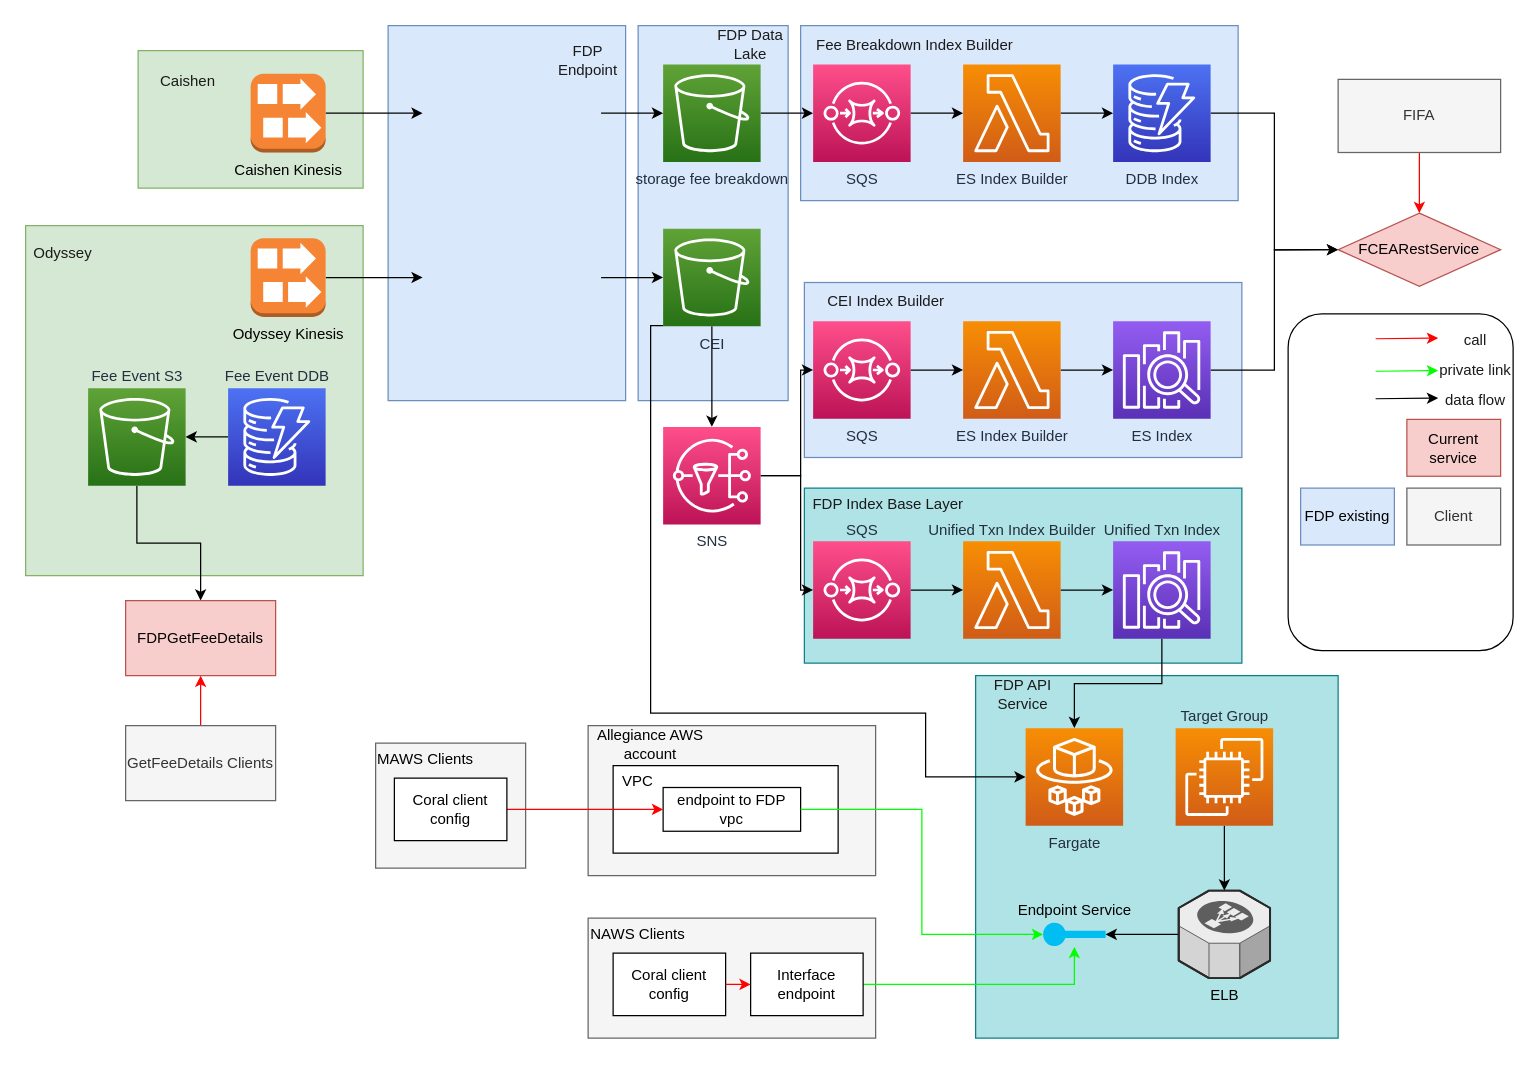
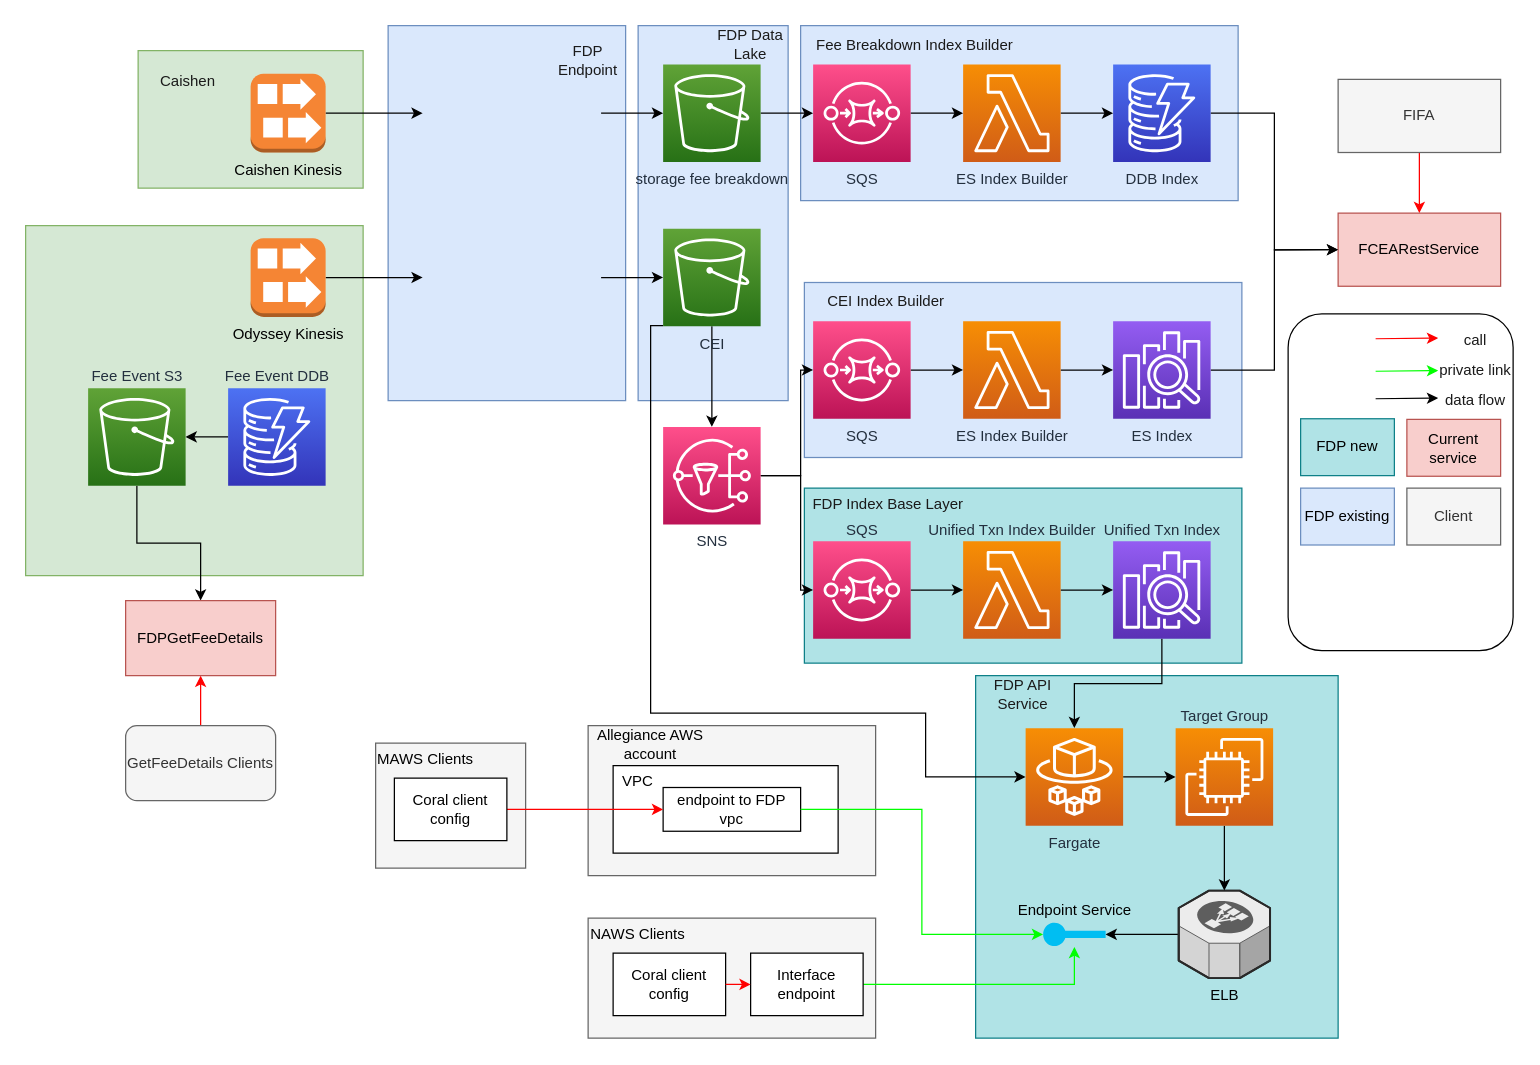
(1419, 250) -> (1419, 250)
(63, 253) -> none
none -> (1348, 447)
(201, 763) -> (201, 763)
none -> (1145, 777)
